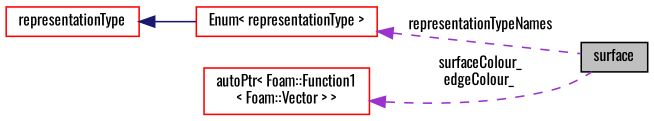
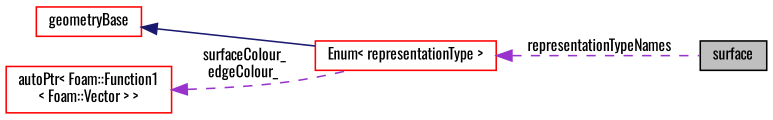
(73, 22) -> (89, 22)
(491, 100) -> (268, 84)
